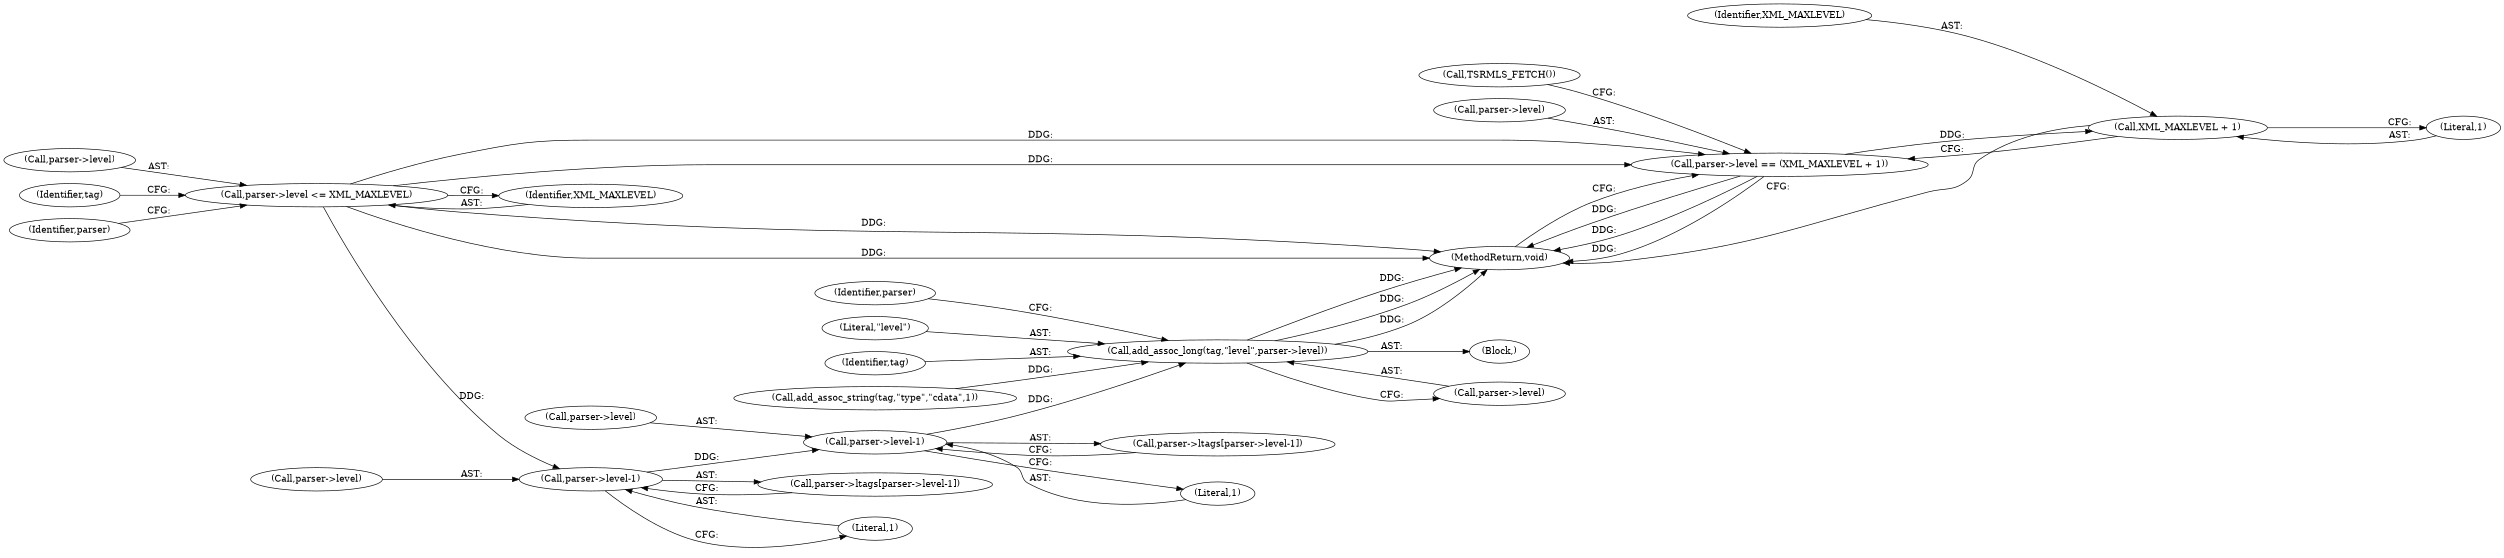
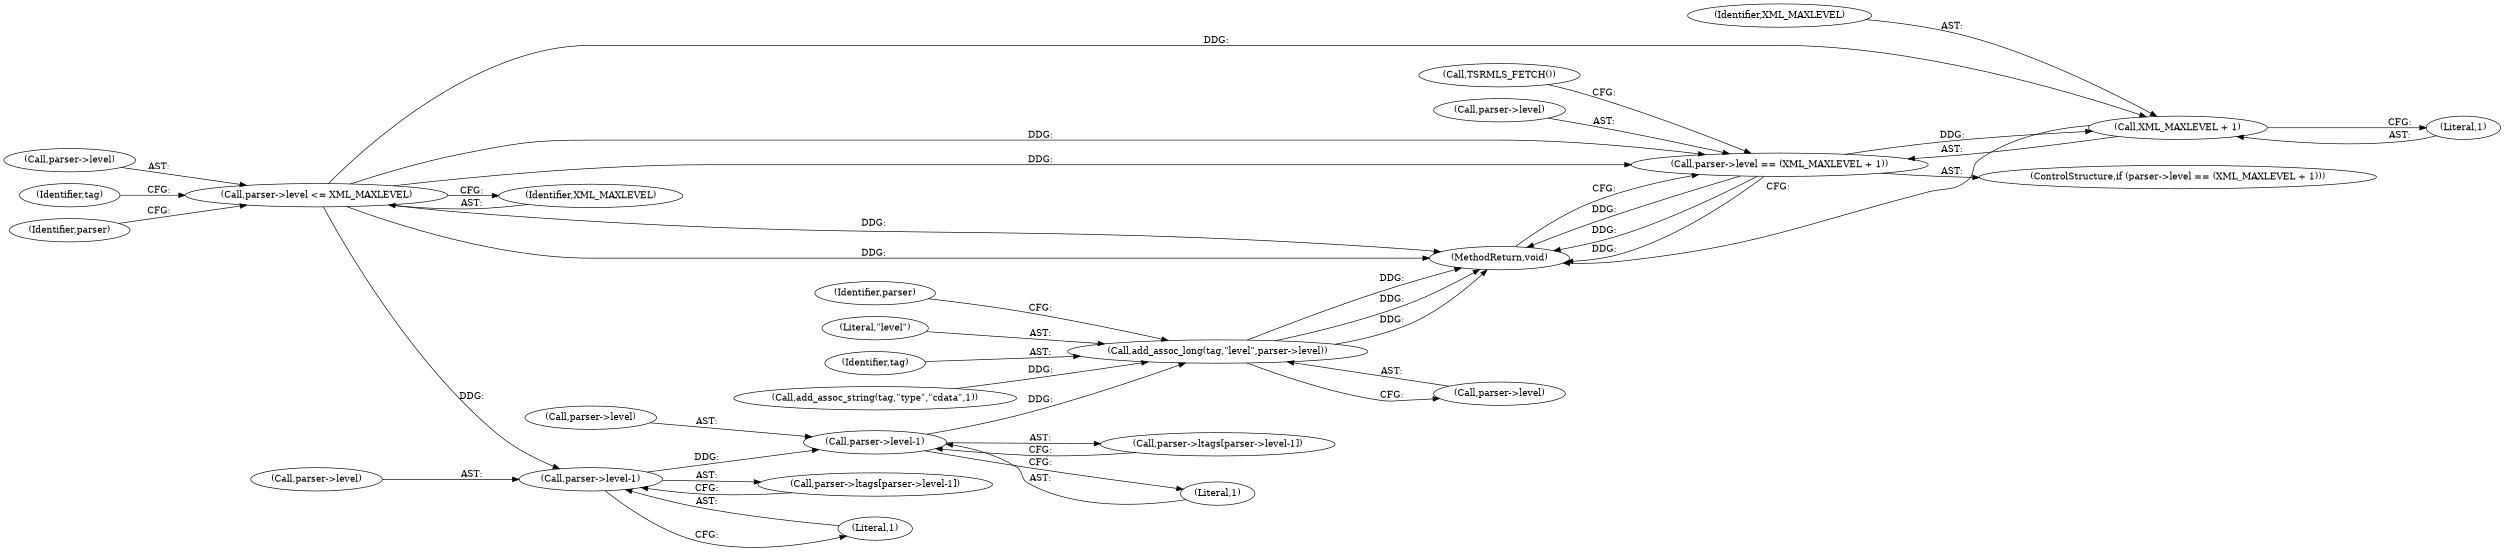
none -> (1218, 45)
(1954, 150) -> (1954, 150)
none -> (2178, 177)
(1500, 352) -> none
